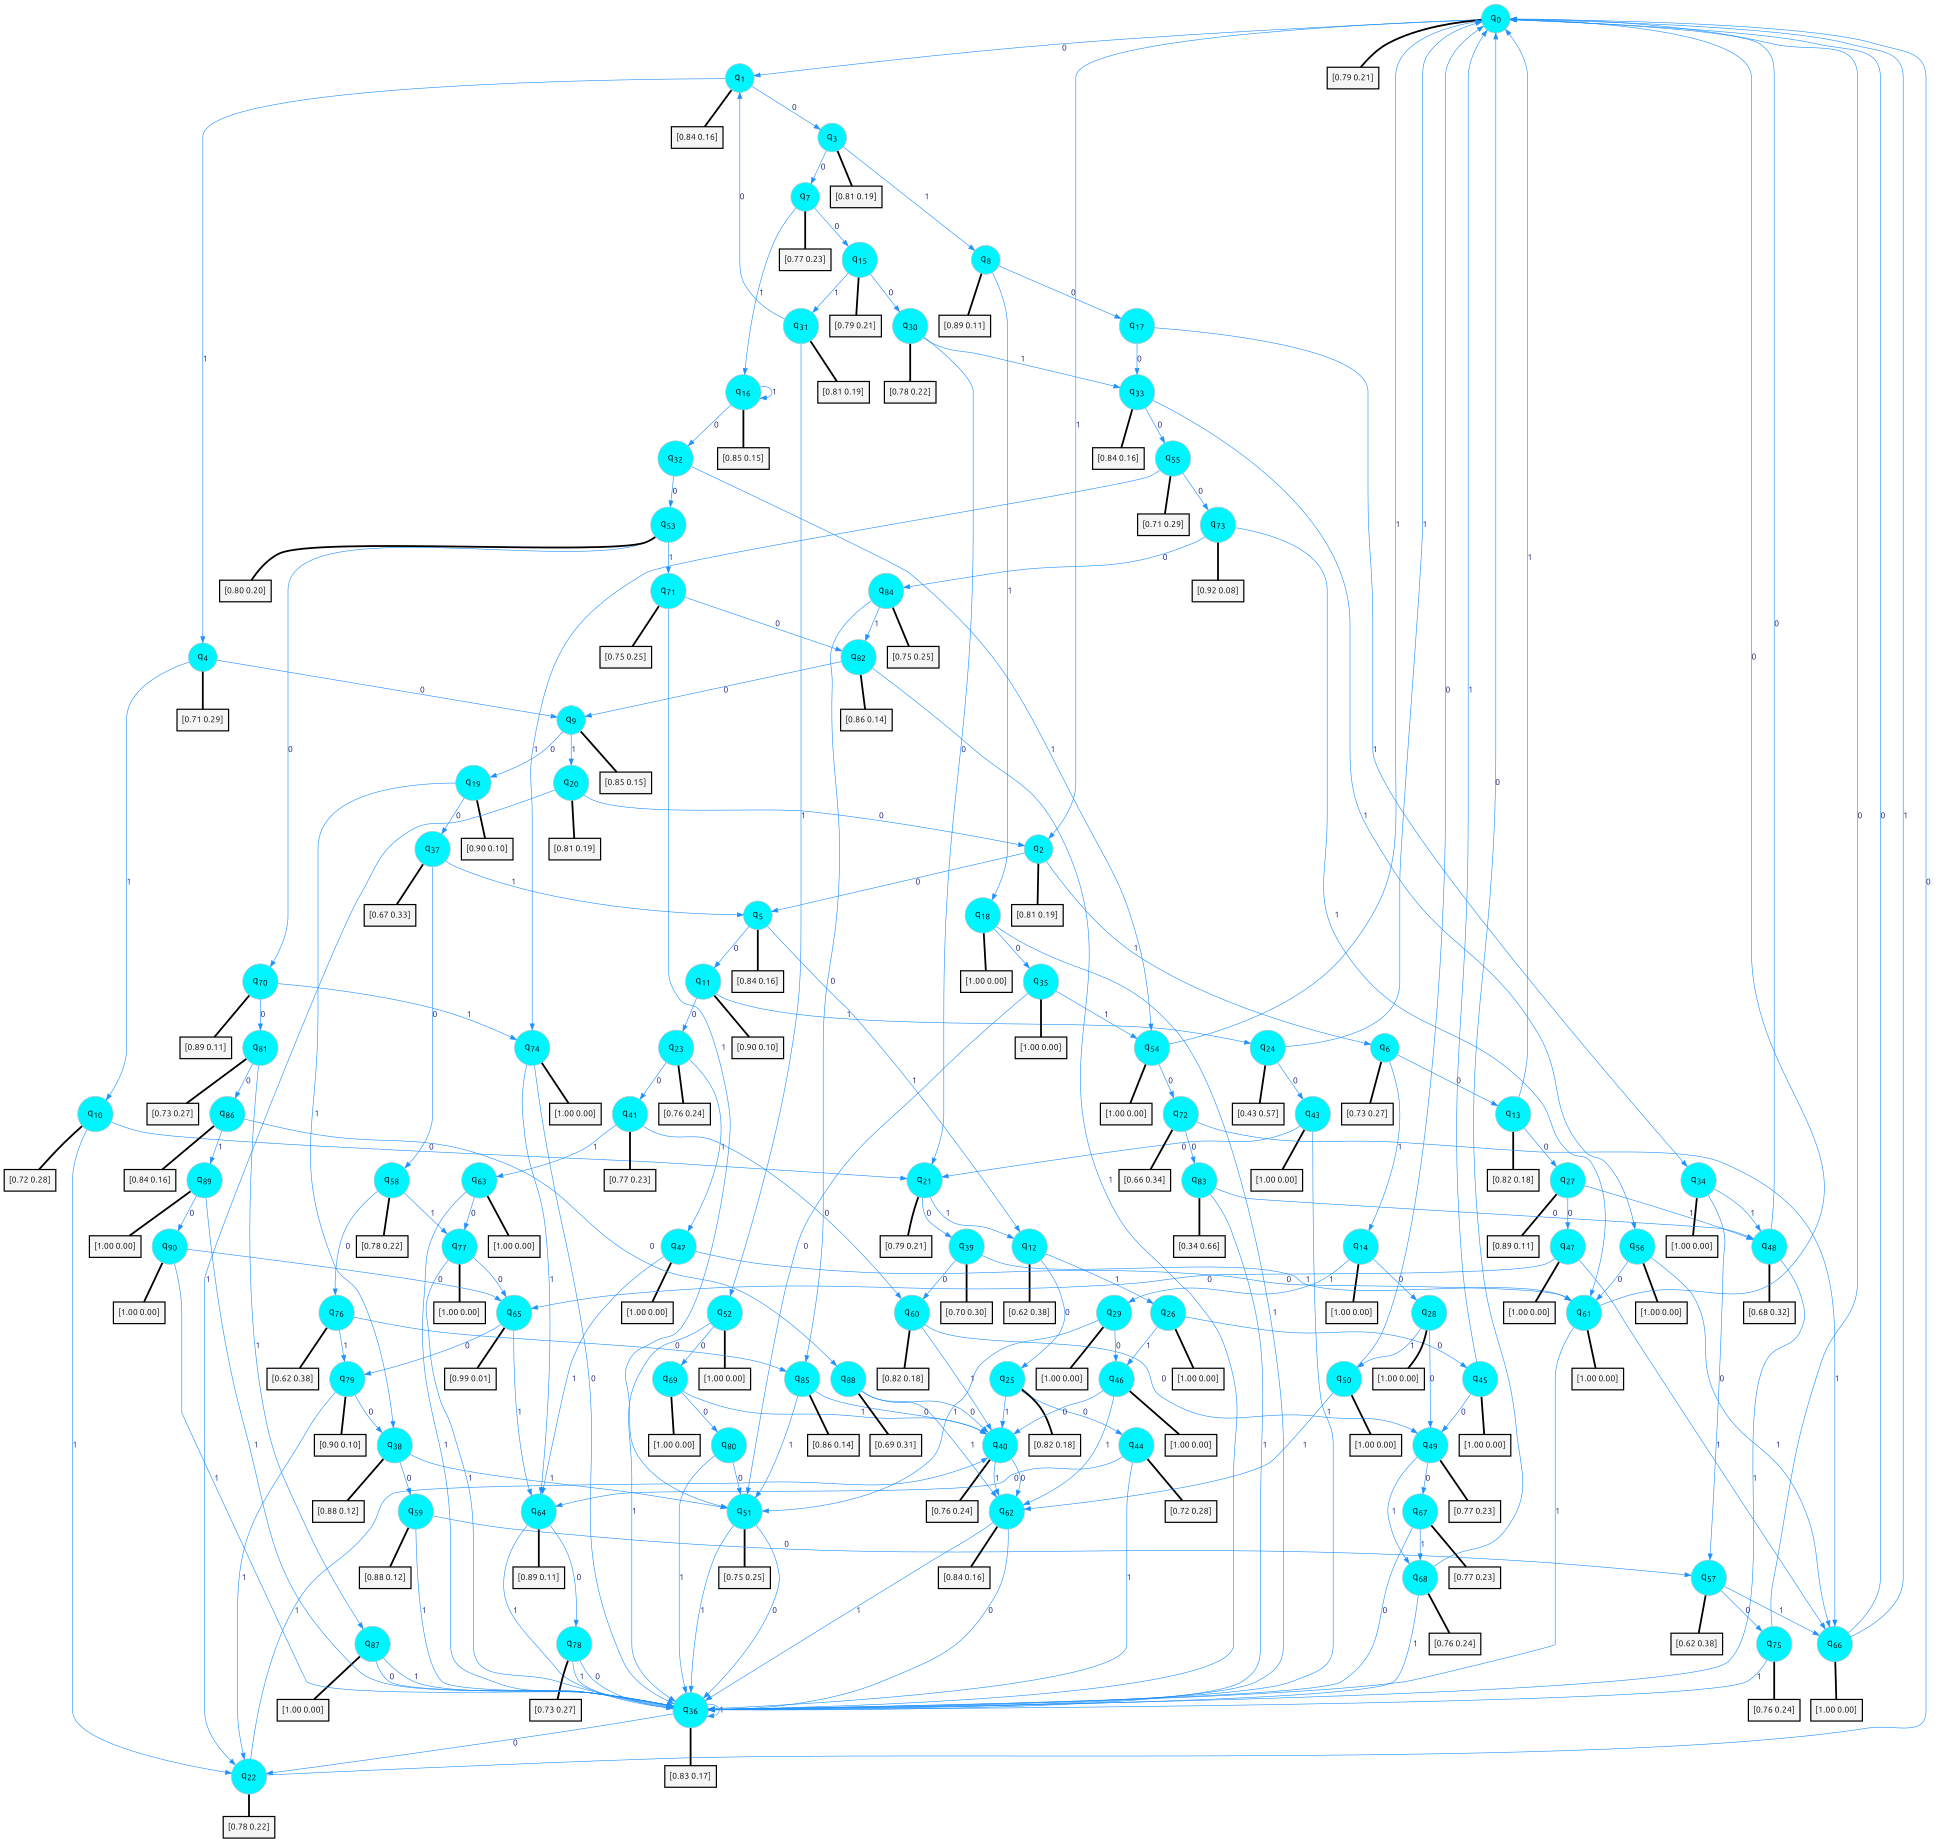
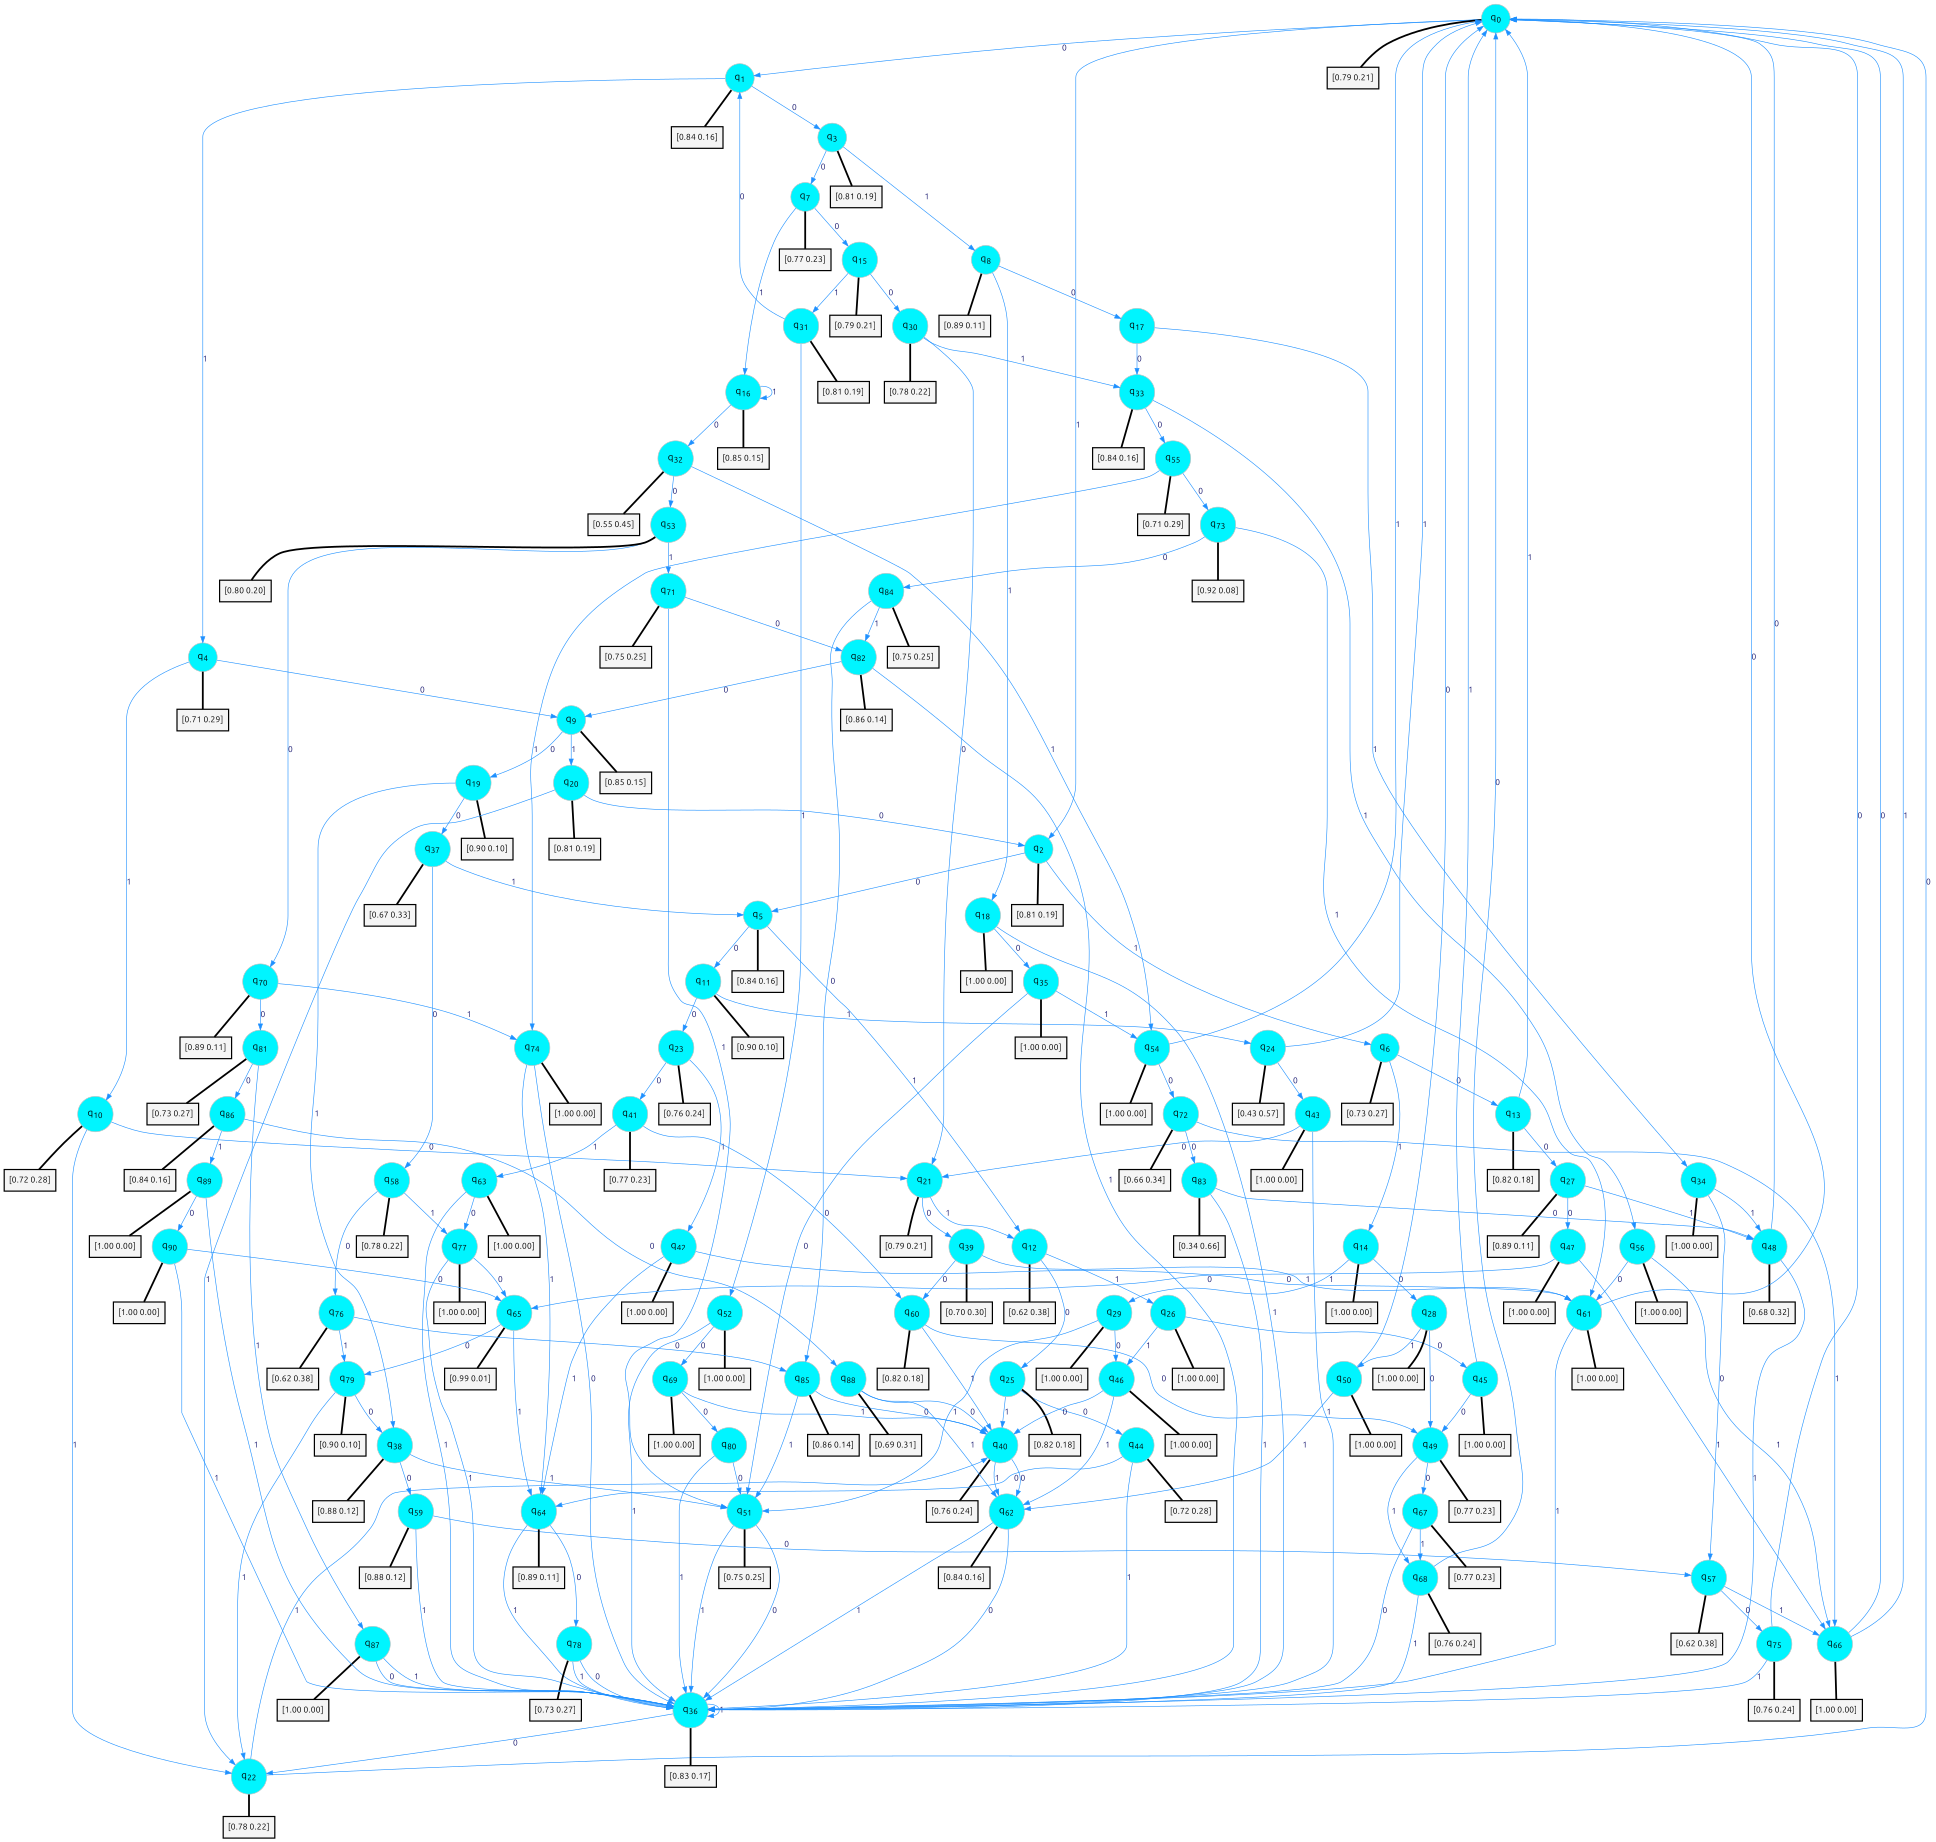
none -> (614, 525)
